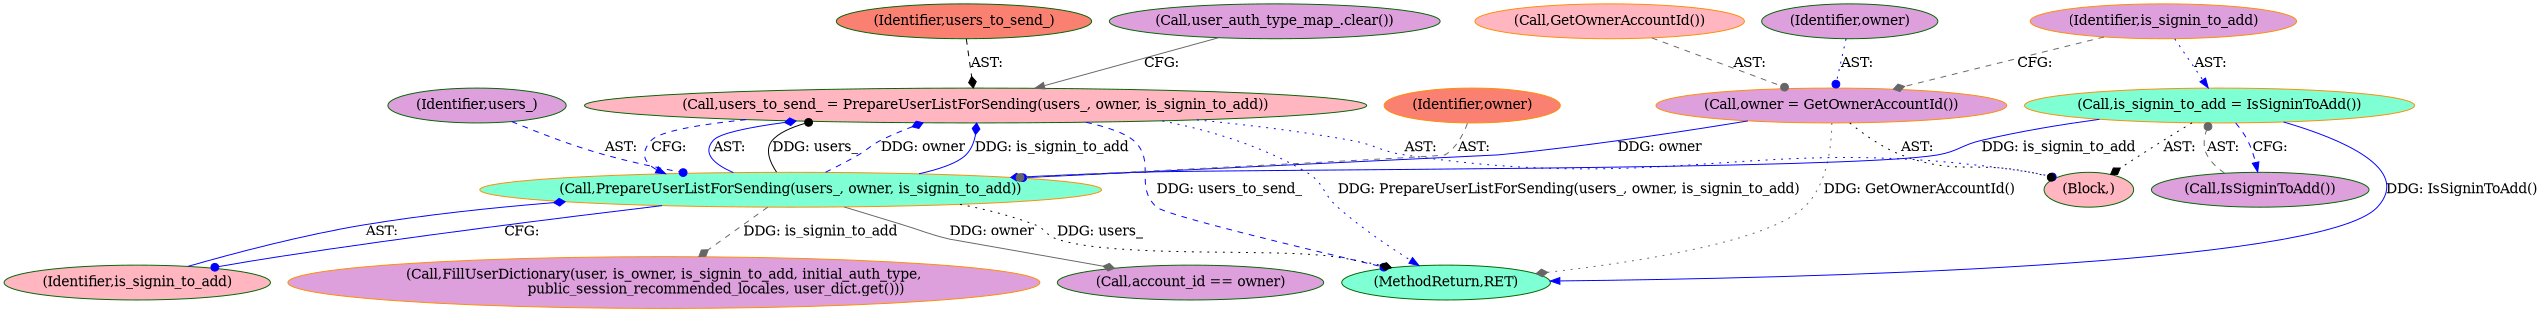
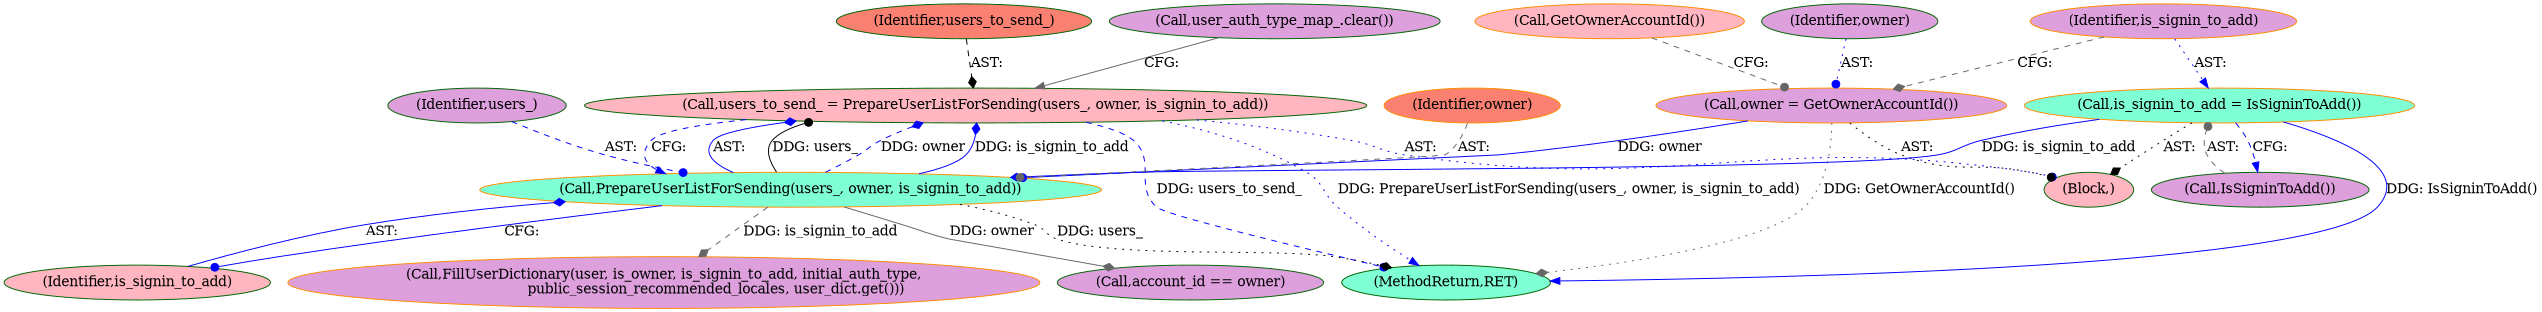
(1752, 63) -> (1753, 63)
